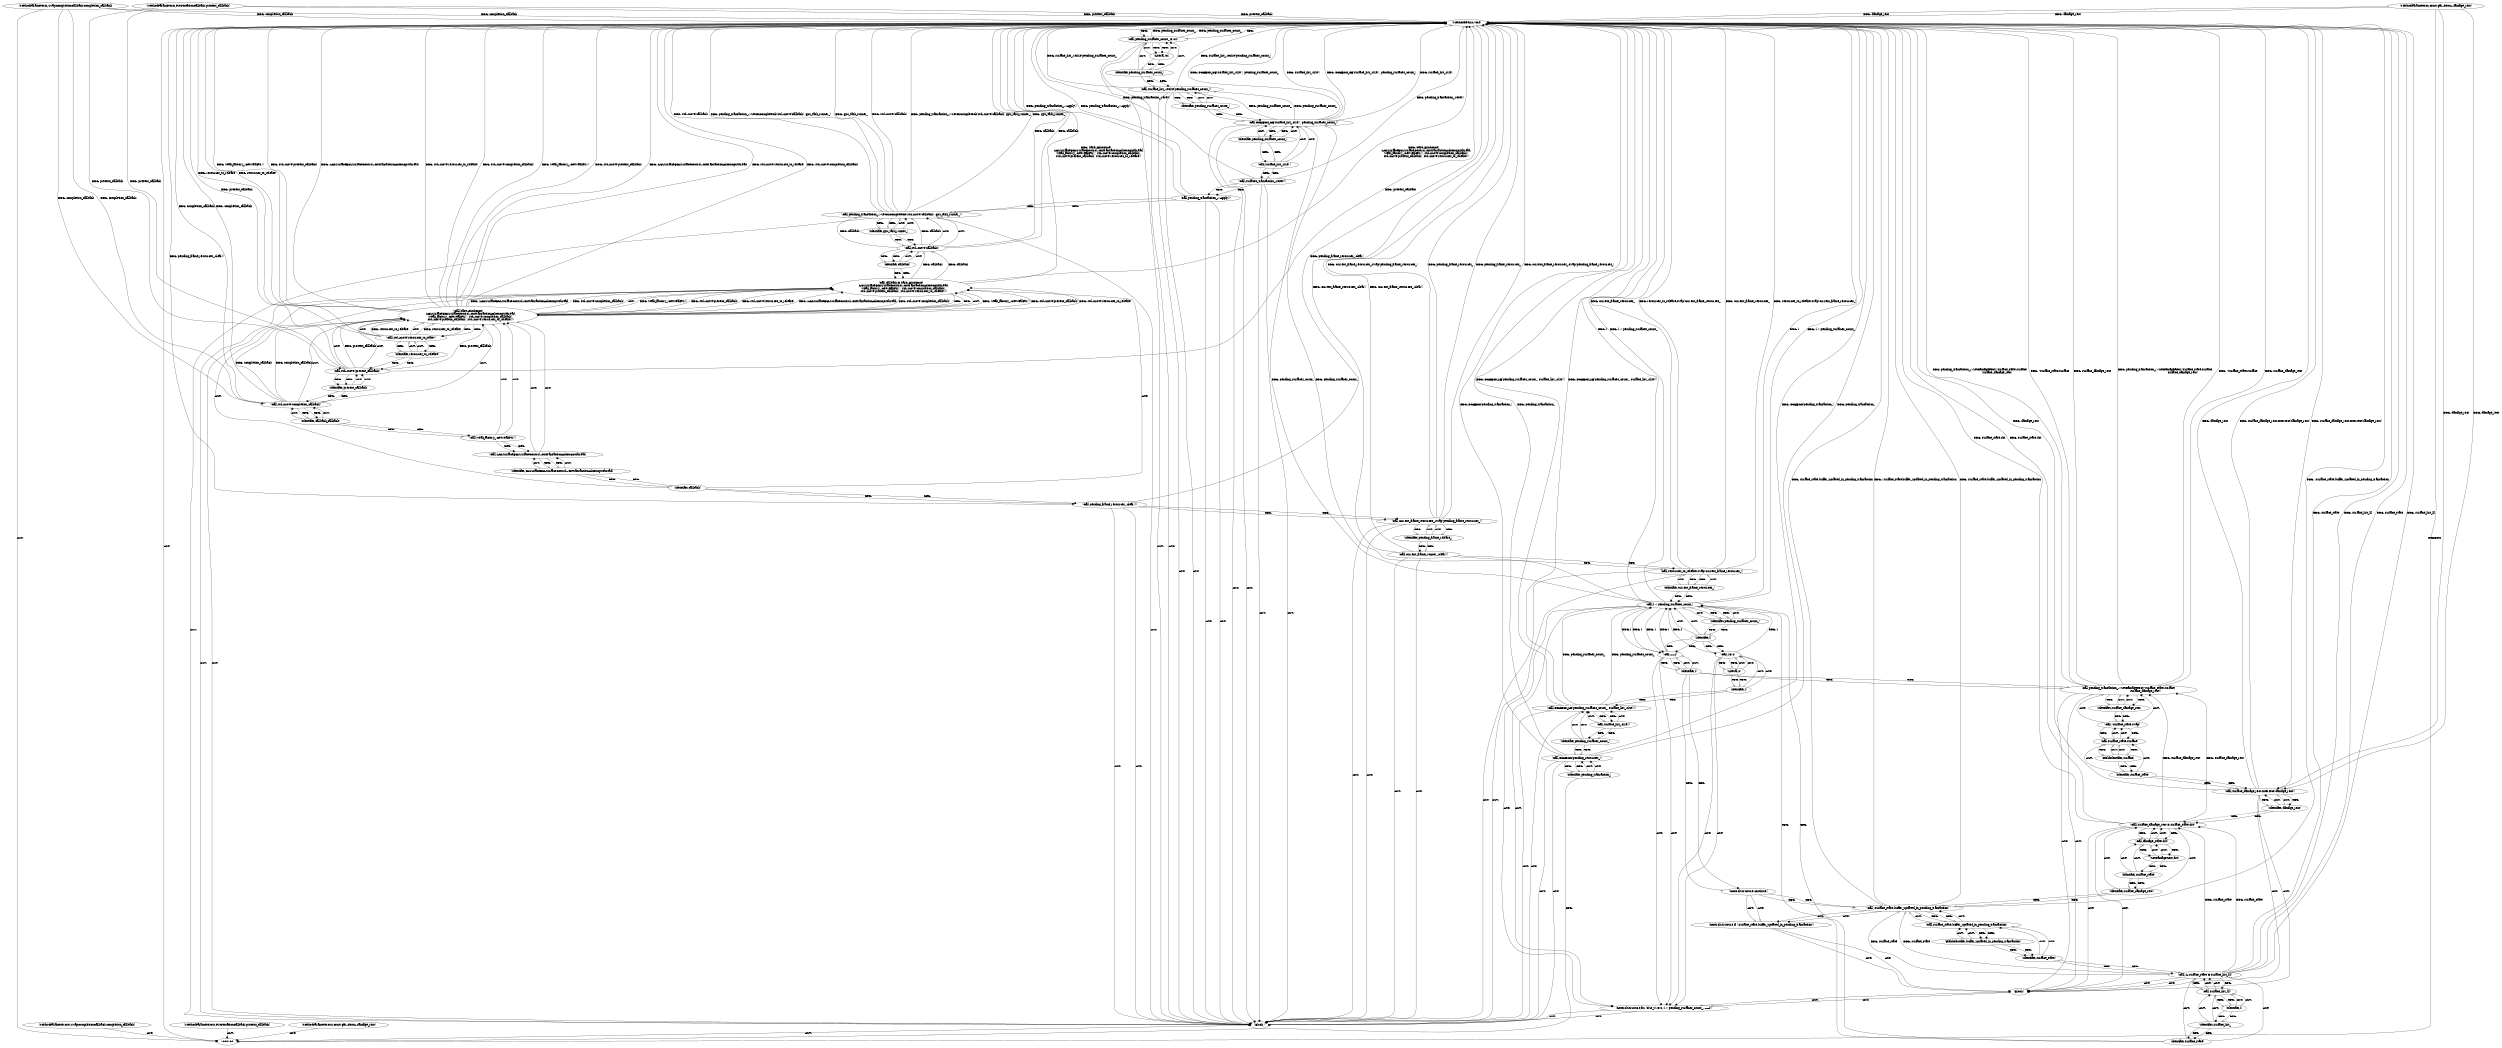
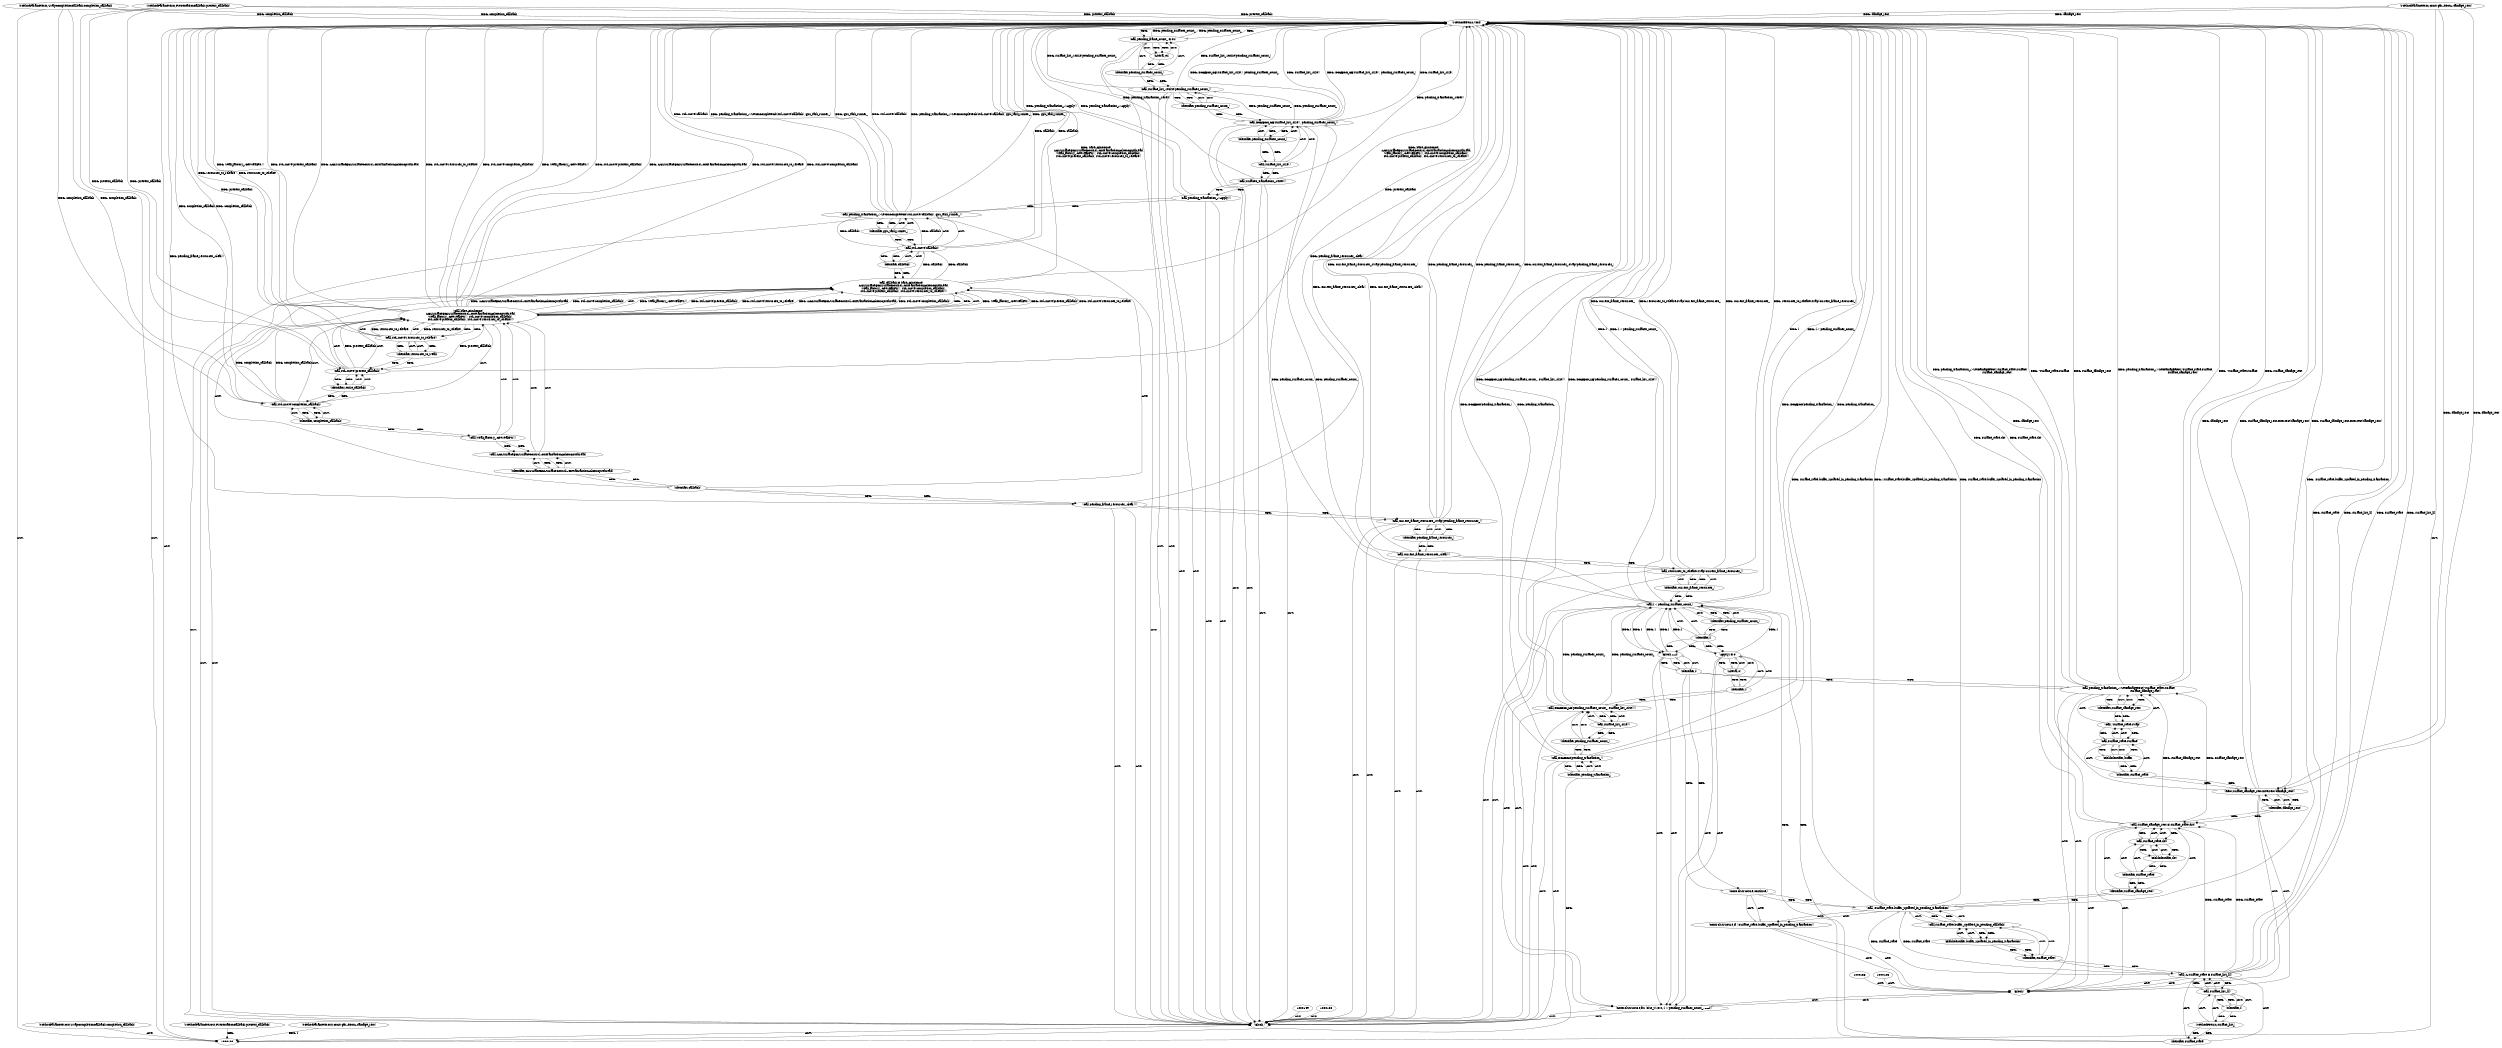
(1153, 39) -> (1153, 39)
(411, 338) -> (411, 338)
(417, 355) -> (417, 355)
(348, 388) -> (348, 388)
(320, 421) -> (320, 421)
none -> (151, 494)
(1428, 538) -> (1428, 538)
(2435, 538) -> (2435, 538)
(1424, 555) -> (1424, 555)
(1670, 655) -> (1670, 655)
(1728, 655) -> (1728, 655)
(1577, 758) -> (1577, 758)
(2118, 758) -> (2118, 758)
(2260, 792) -> (2260, 792)
(2152, 842) -> (2152, 842)
(2164, 858) -> (2164, 858)
(1967, 925) -> (1967, 925)
none -> (1860, 975)
none -> (1883, 975)
none -> (1303, 1008)
none -> (1326, 1008)
(2215, 1025) -> (2215, 1025)
(231, 1033) -> (231, 1033)
(293, 1033) -> (293, 1033)
